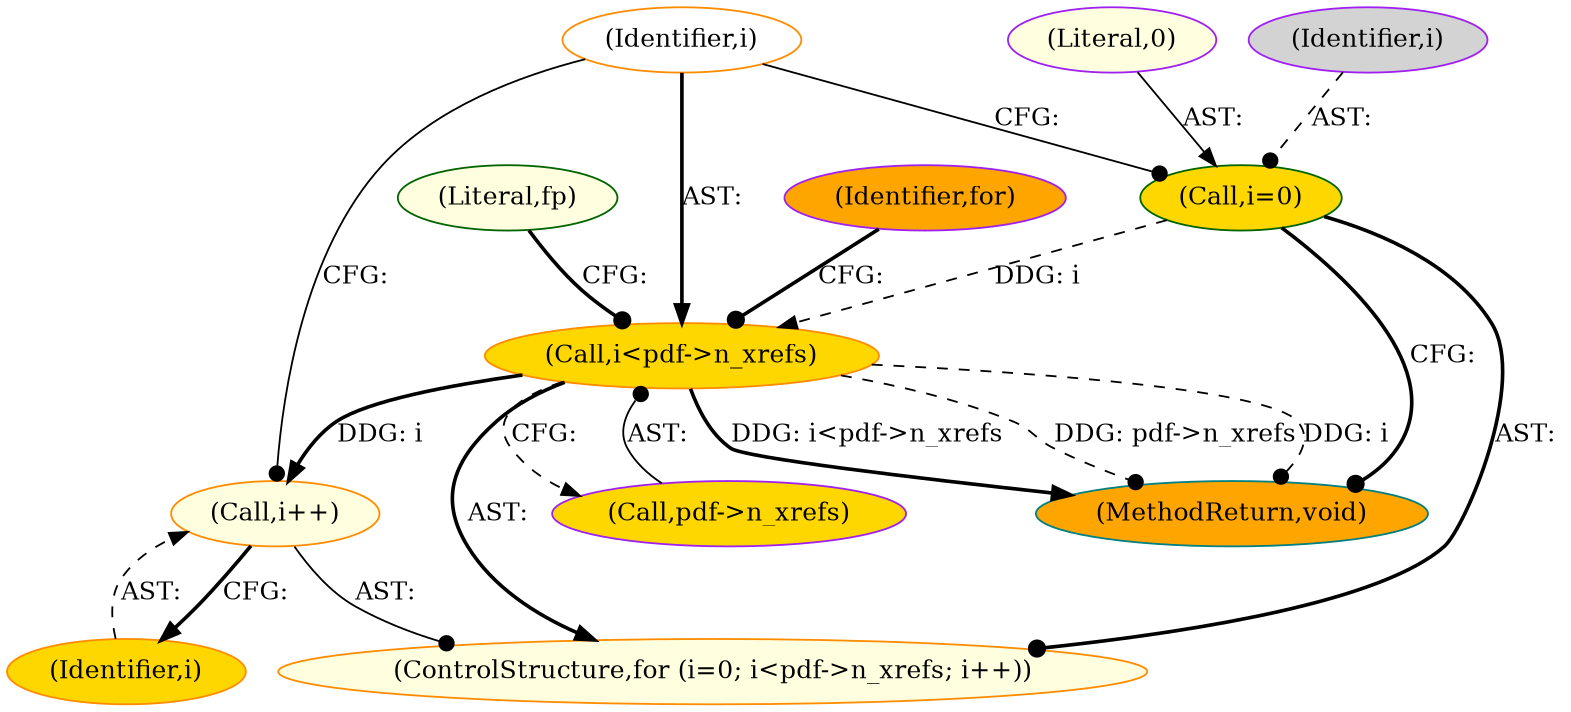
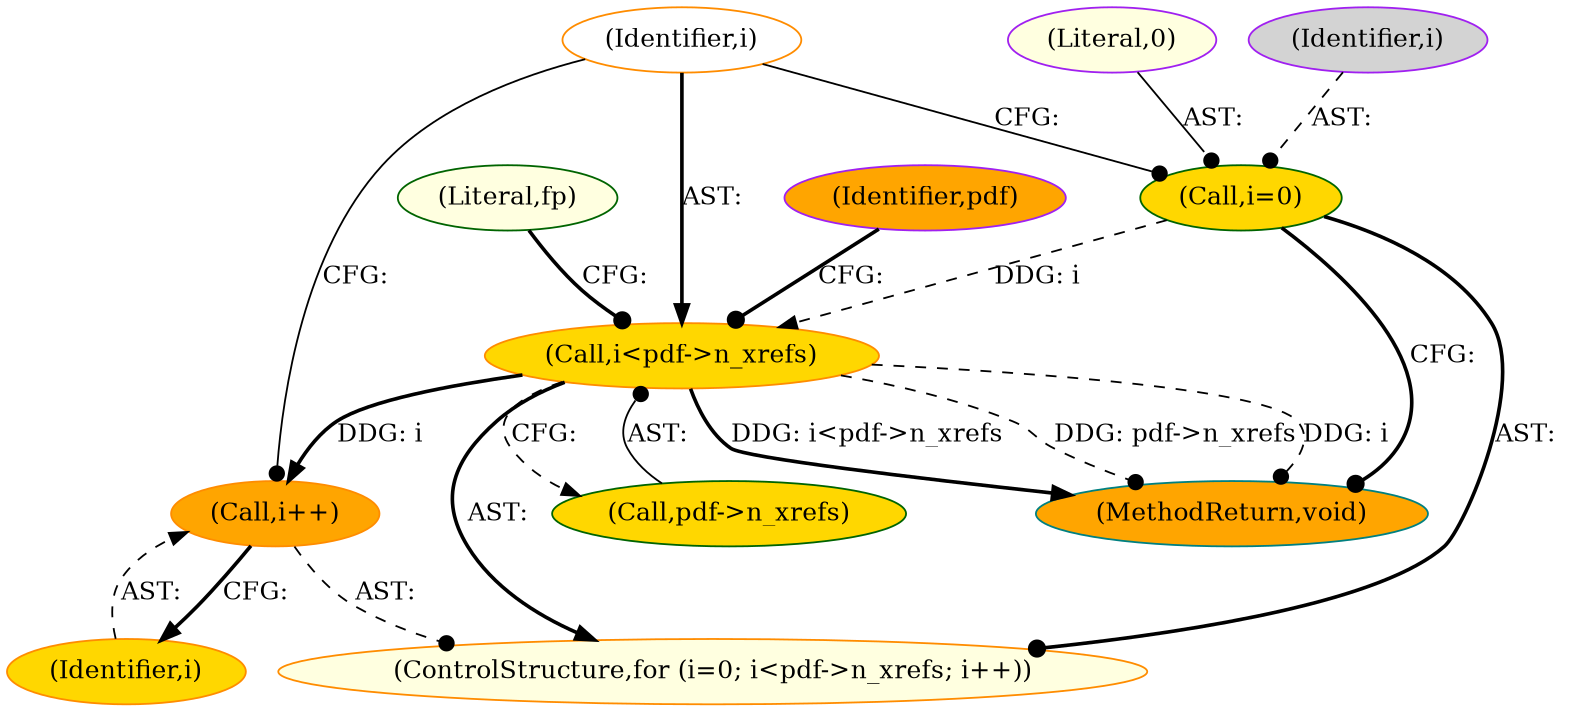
(1171, 112) -> (1171, 112)
(925, 198) -> (925, 198)
(275, 514) -> (275, 514)
(729, 514) -> (729, 514)
(357, 608) -> (357, 608)
